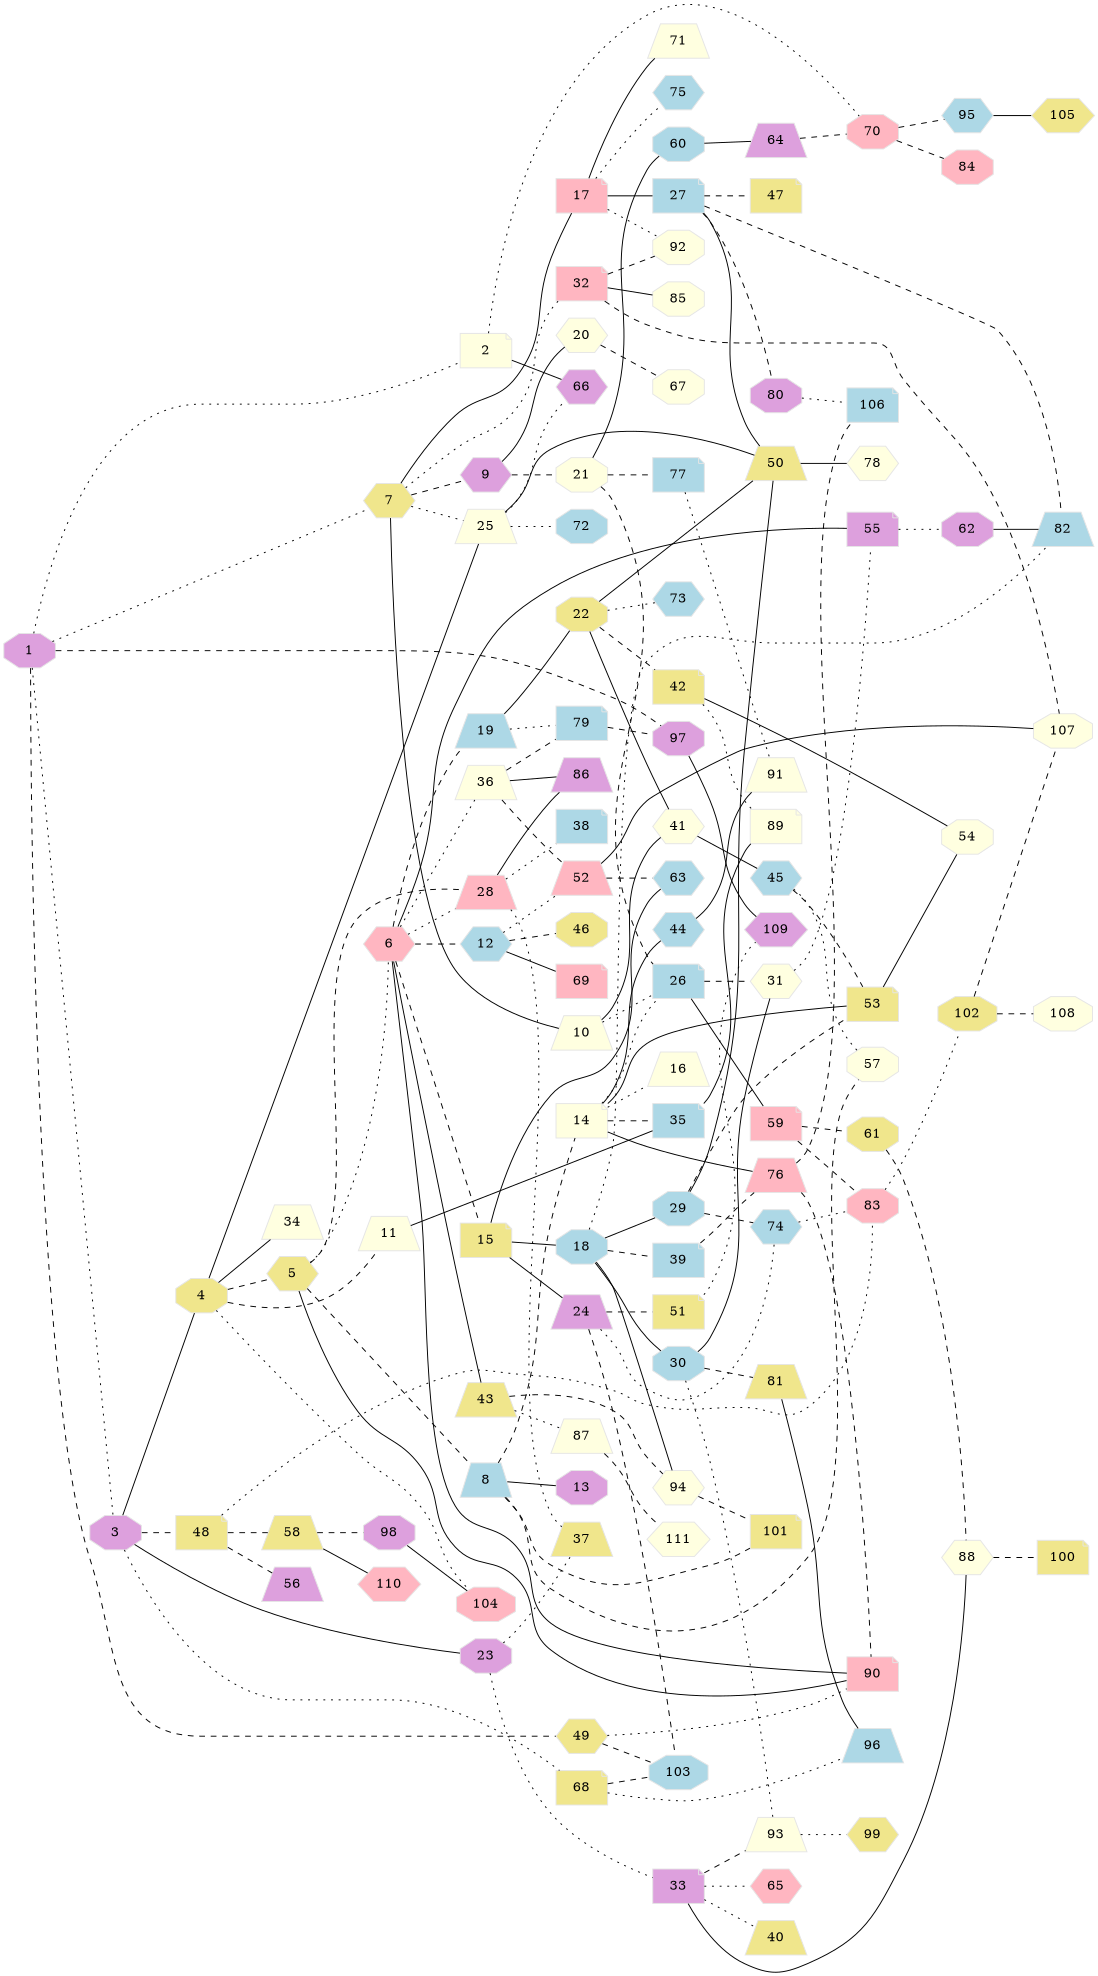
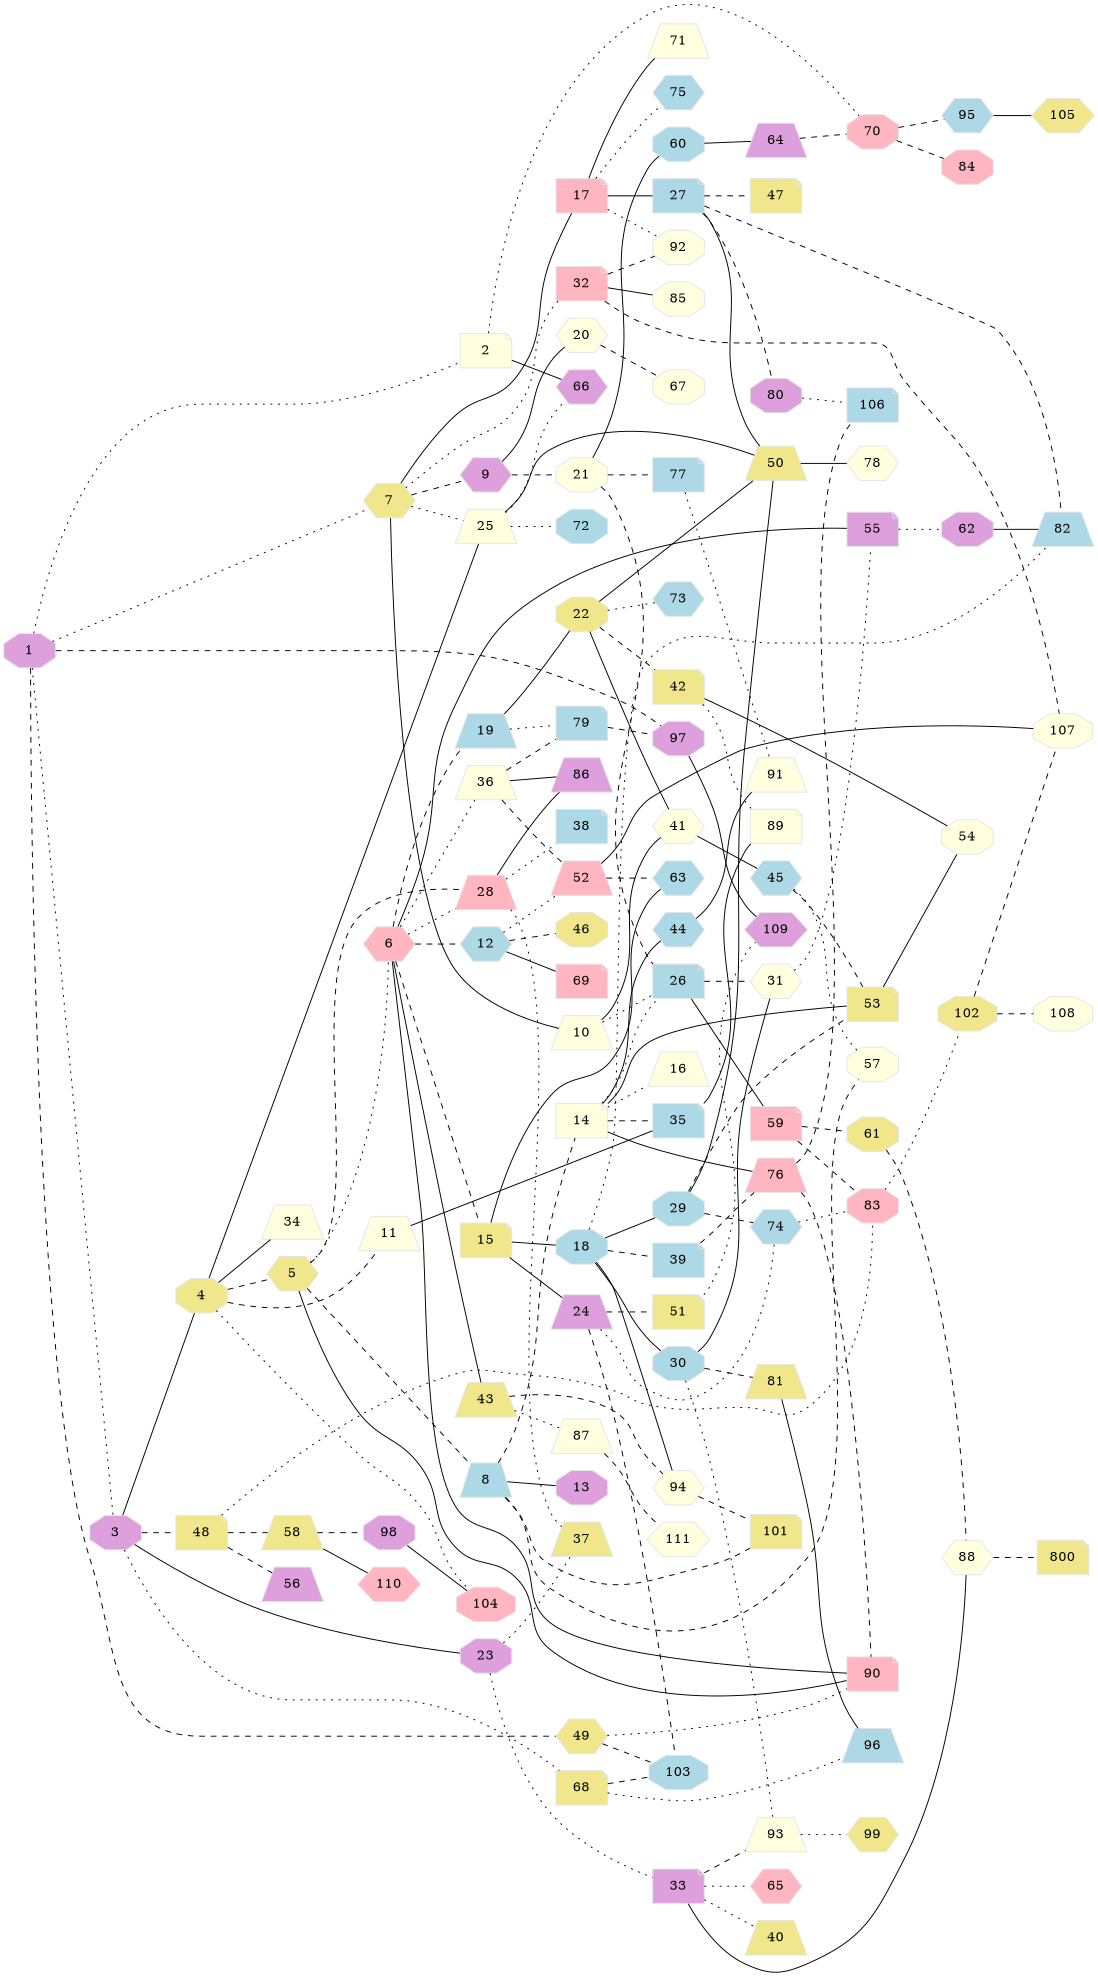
(1063, 1557) -> (1063, 1557)
